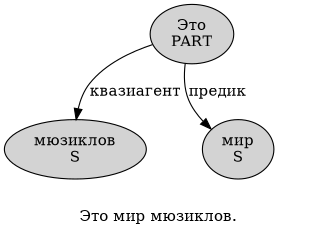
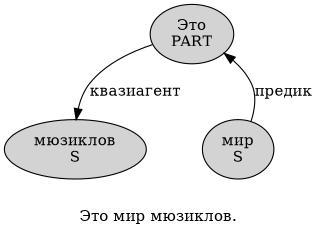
(187, 95) -> (253, 88)
